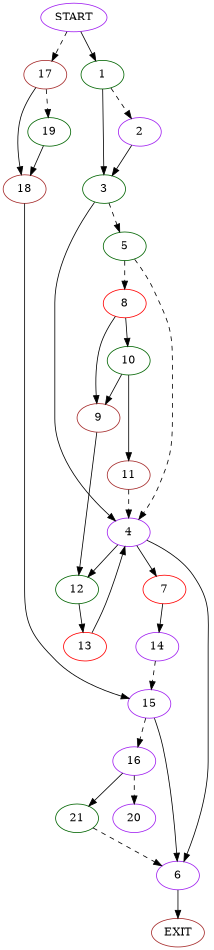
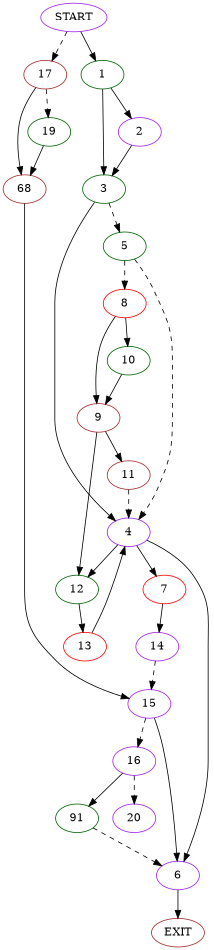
(119, 100) -> (119, 100)
(25, 189) -> (25, 189)
(129, 414) -> (112, 443)
(77, 818) -> (77, 818)
